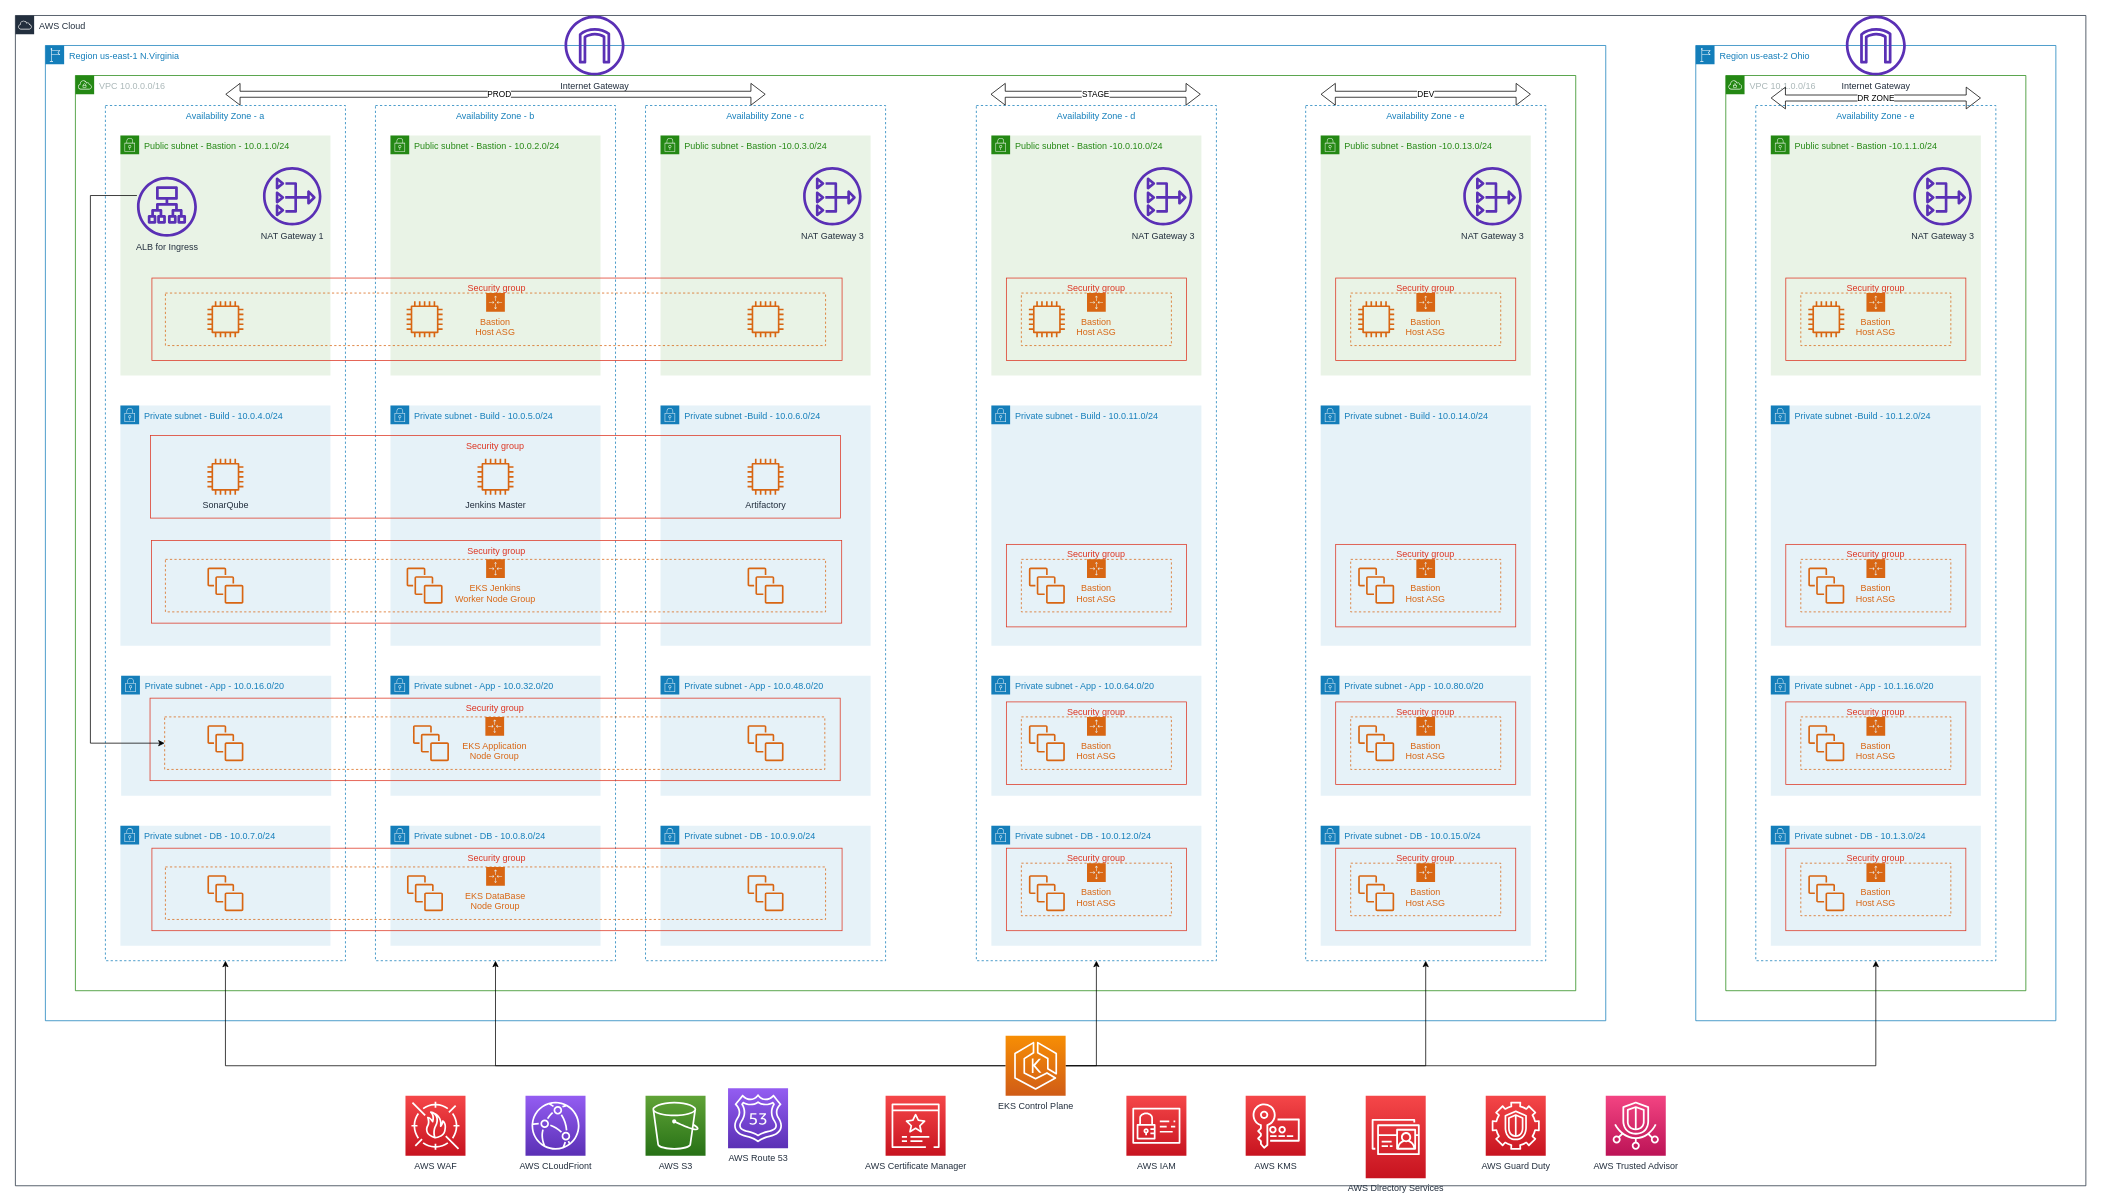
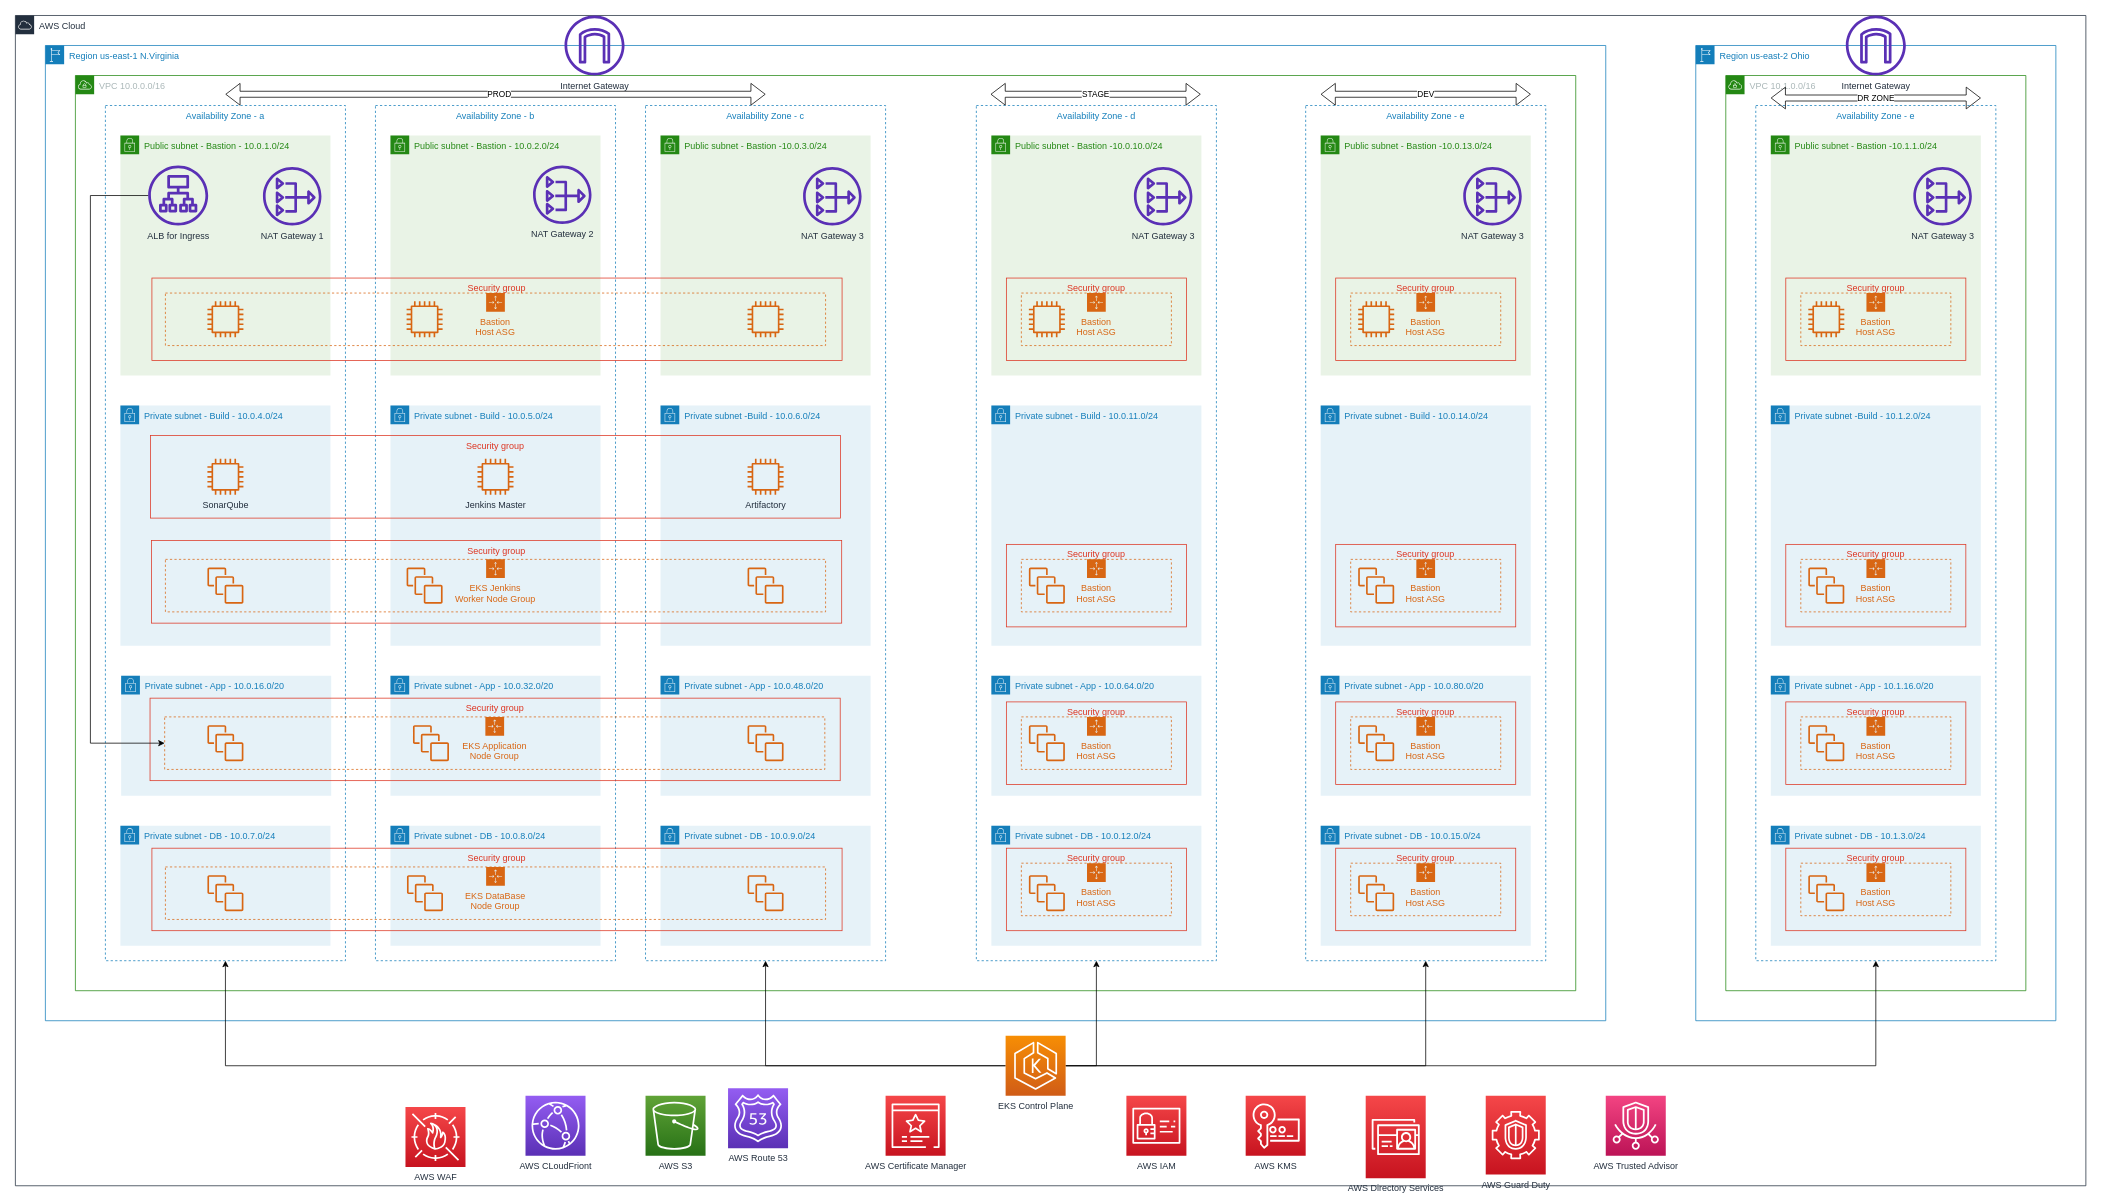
none -> (562, 195)
(167, 207) -> (178, 195)
(495, 1014) -> none
none -> (765, 1014)
(435, 1125) -> (435, 1137)
(1515, 1125) -> (1515, 1135)
